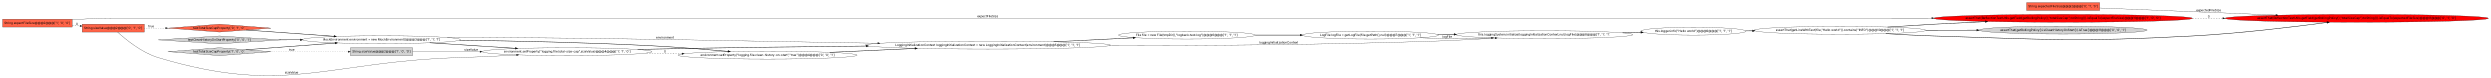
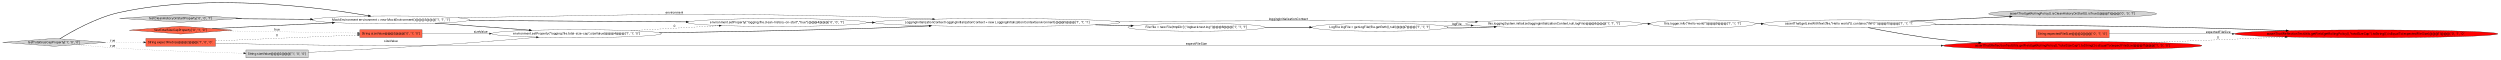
(155, 28) -> (290, 32)
none -> (125, 42)
